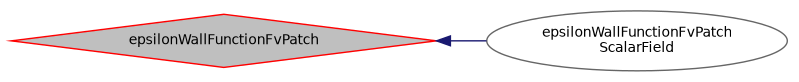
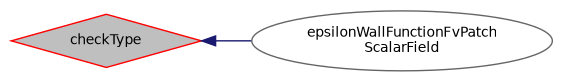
(224, 41) -> (106, 41)
